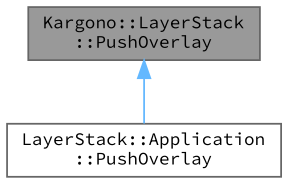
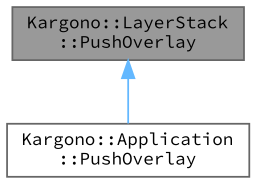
(144, 150) -> (128, 150)
